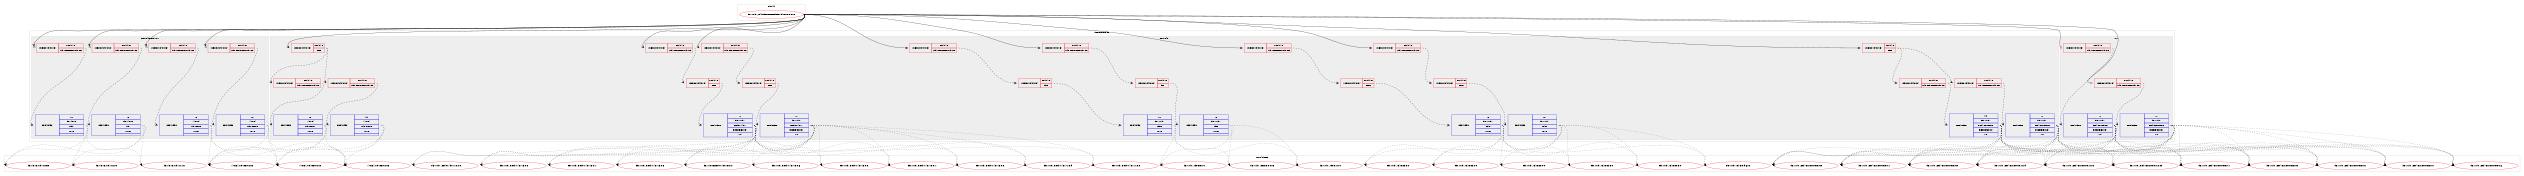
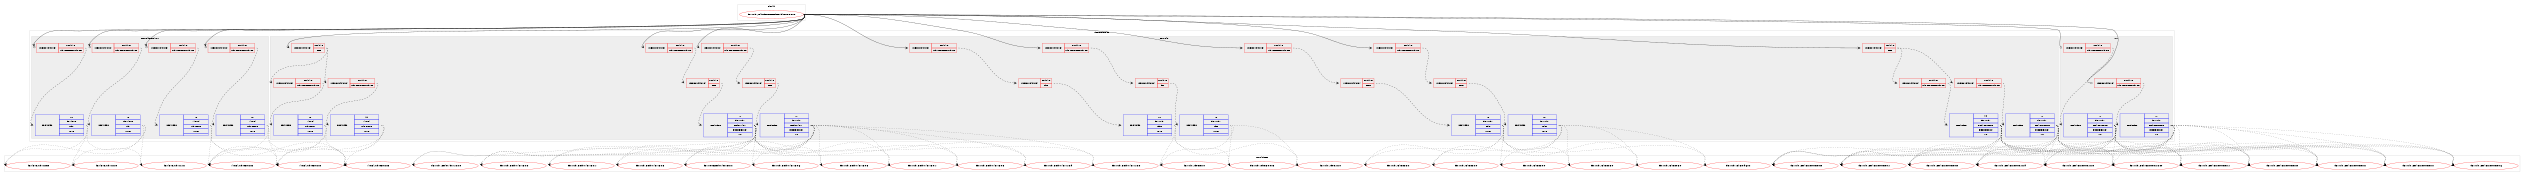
(1262, 166) -> (1262, 166)
